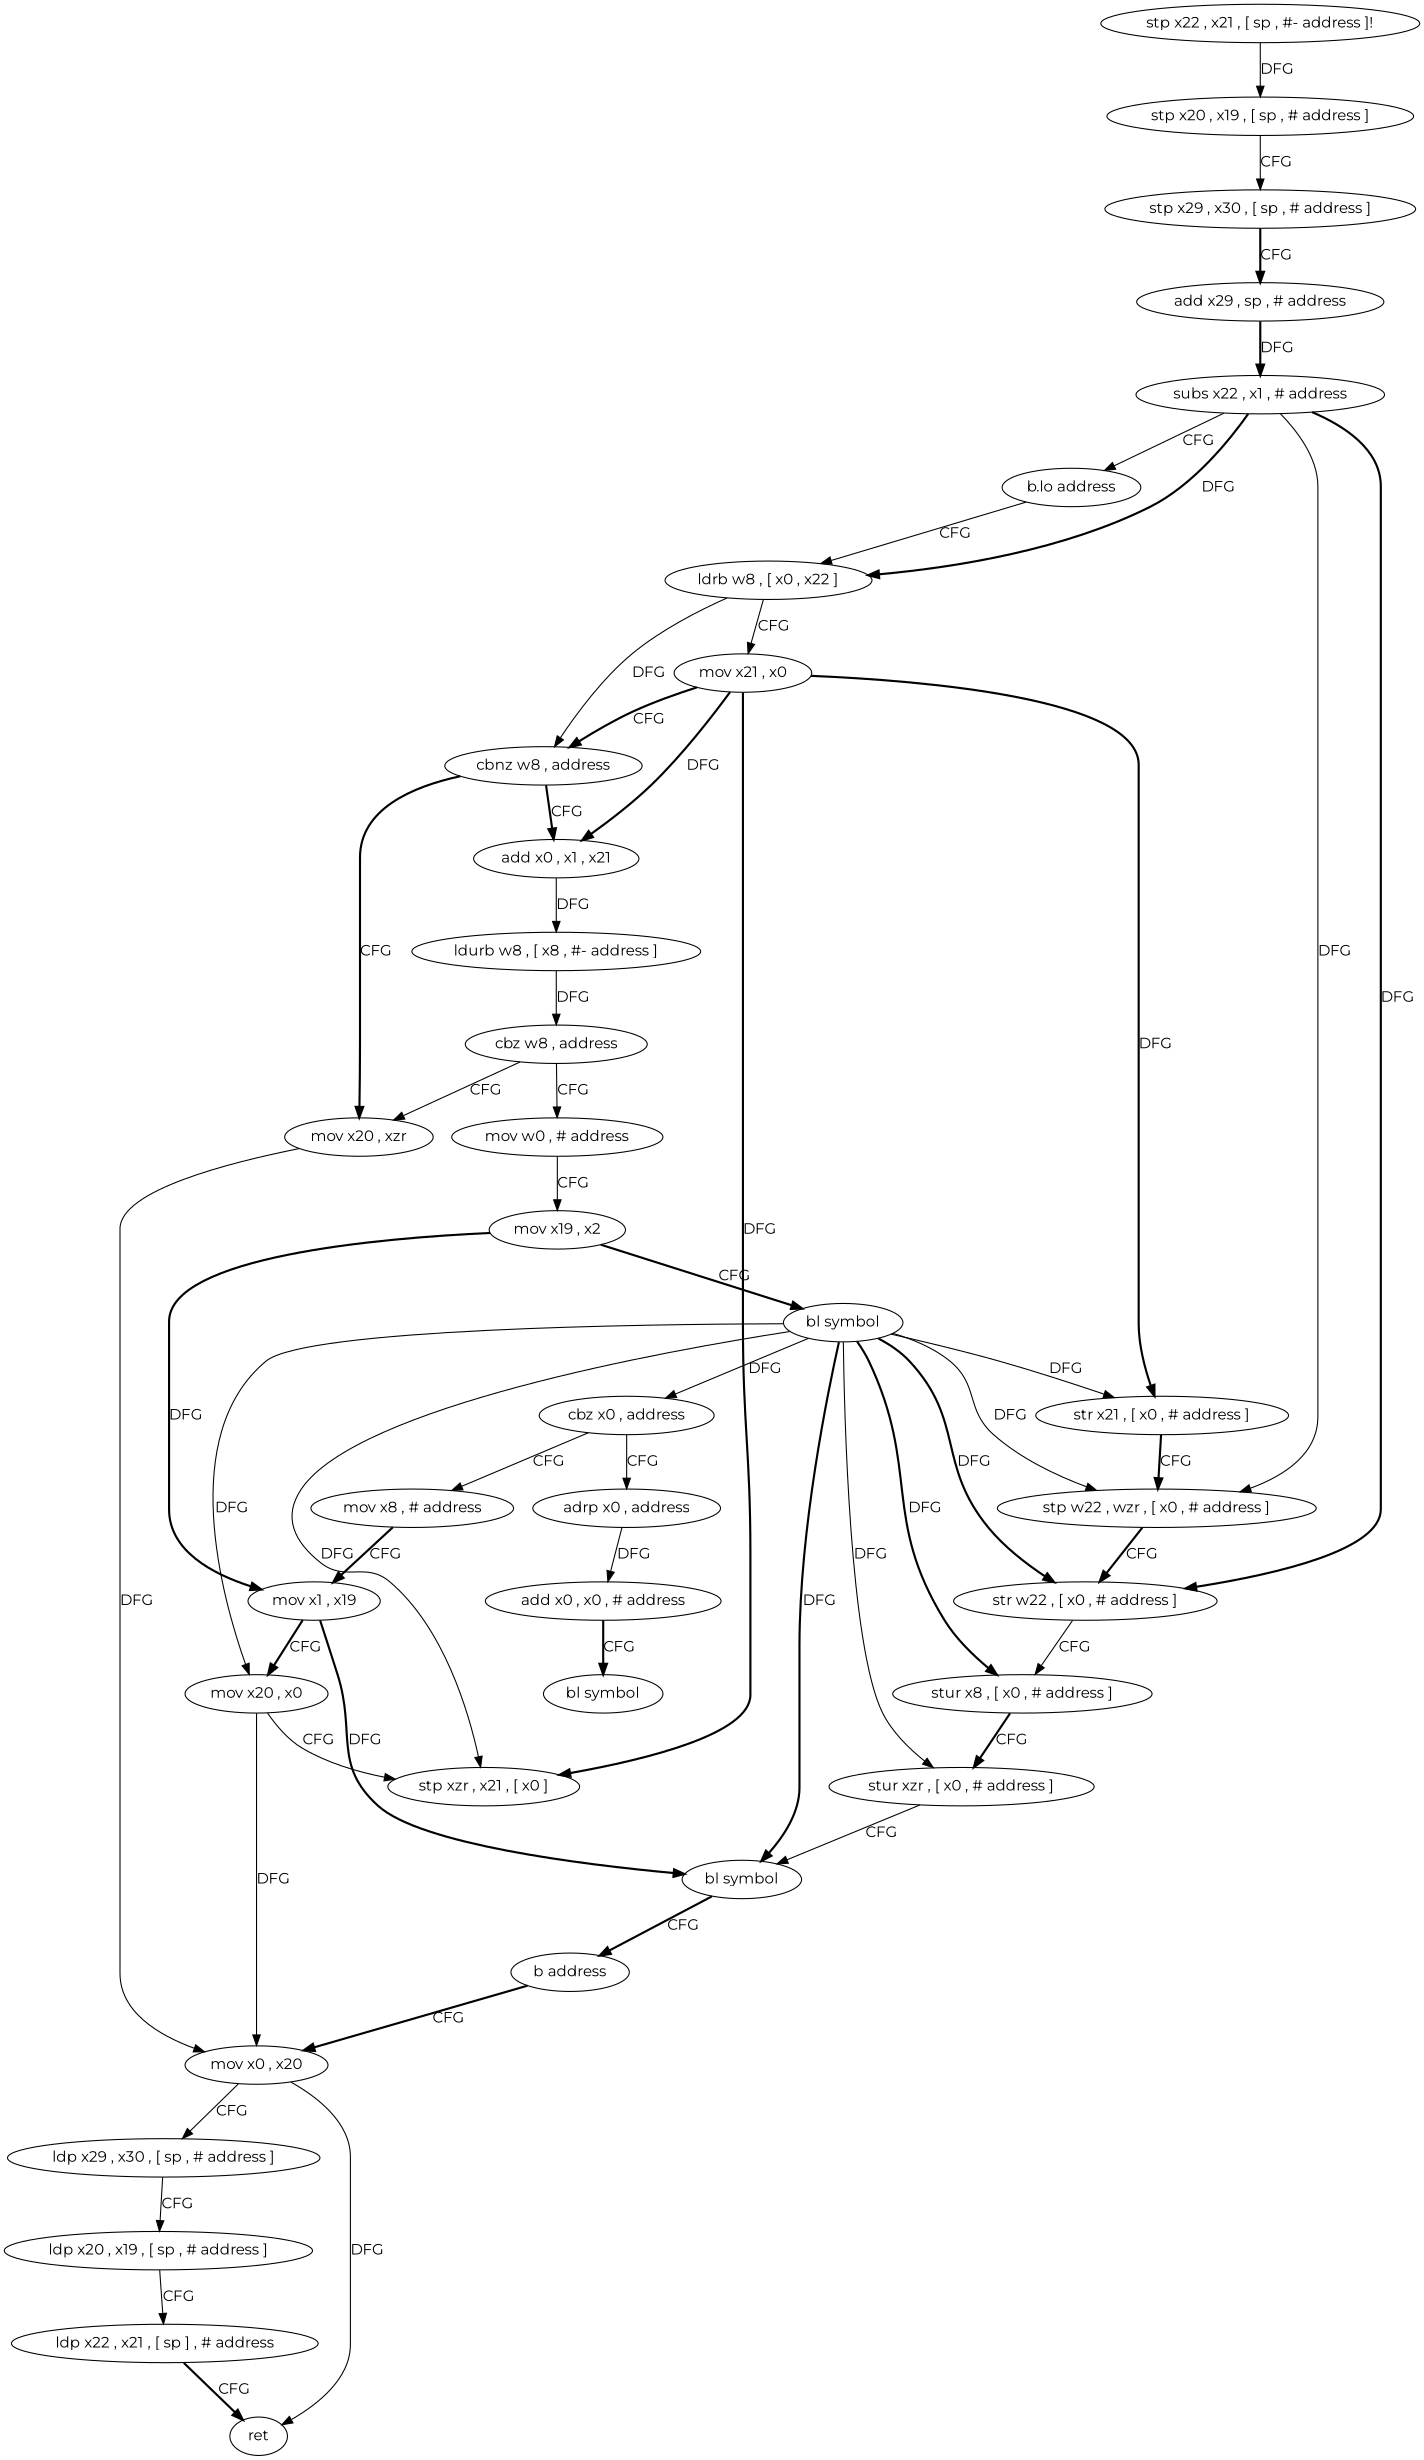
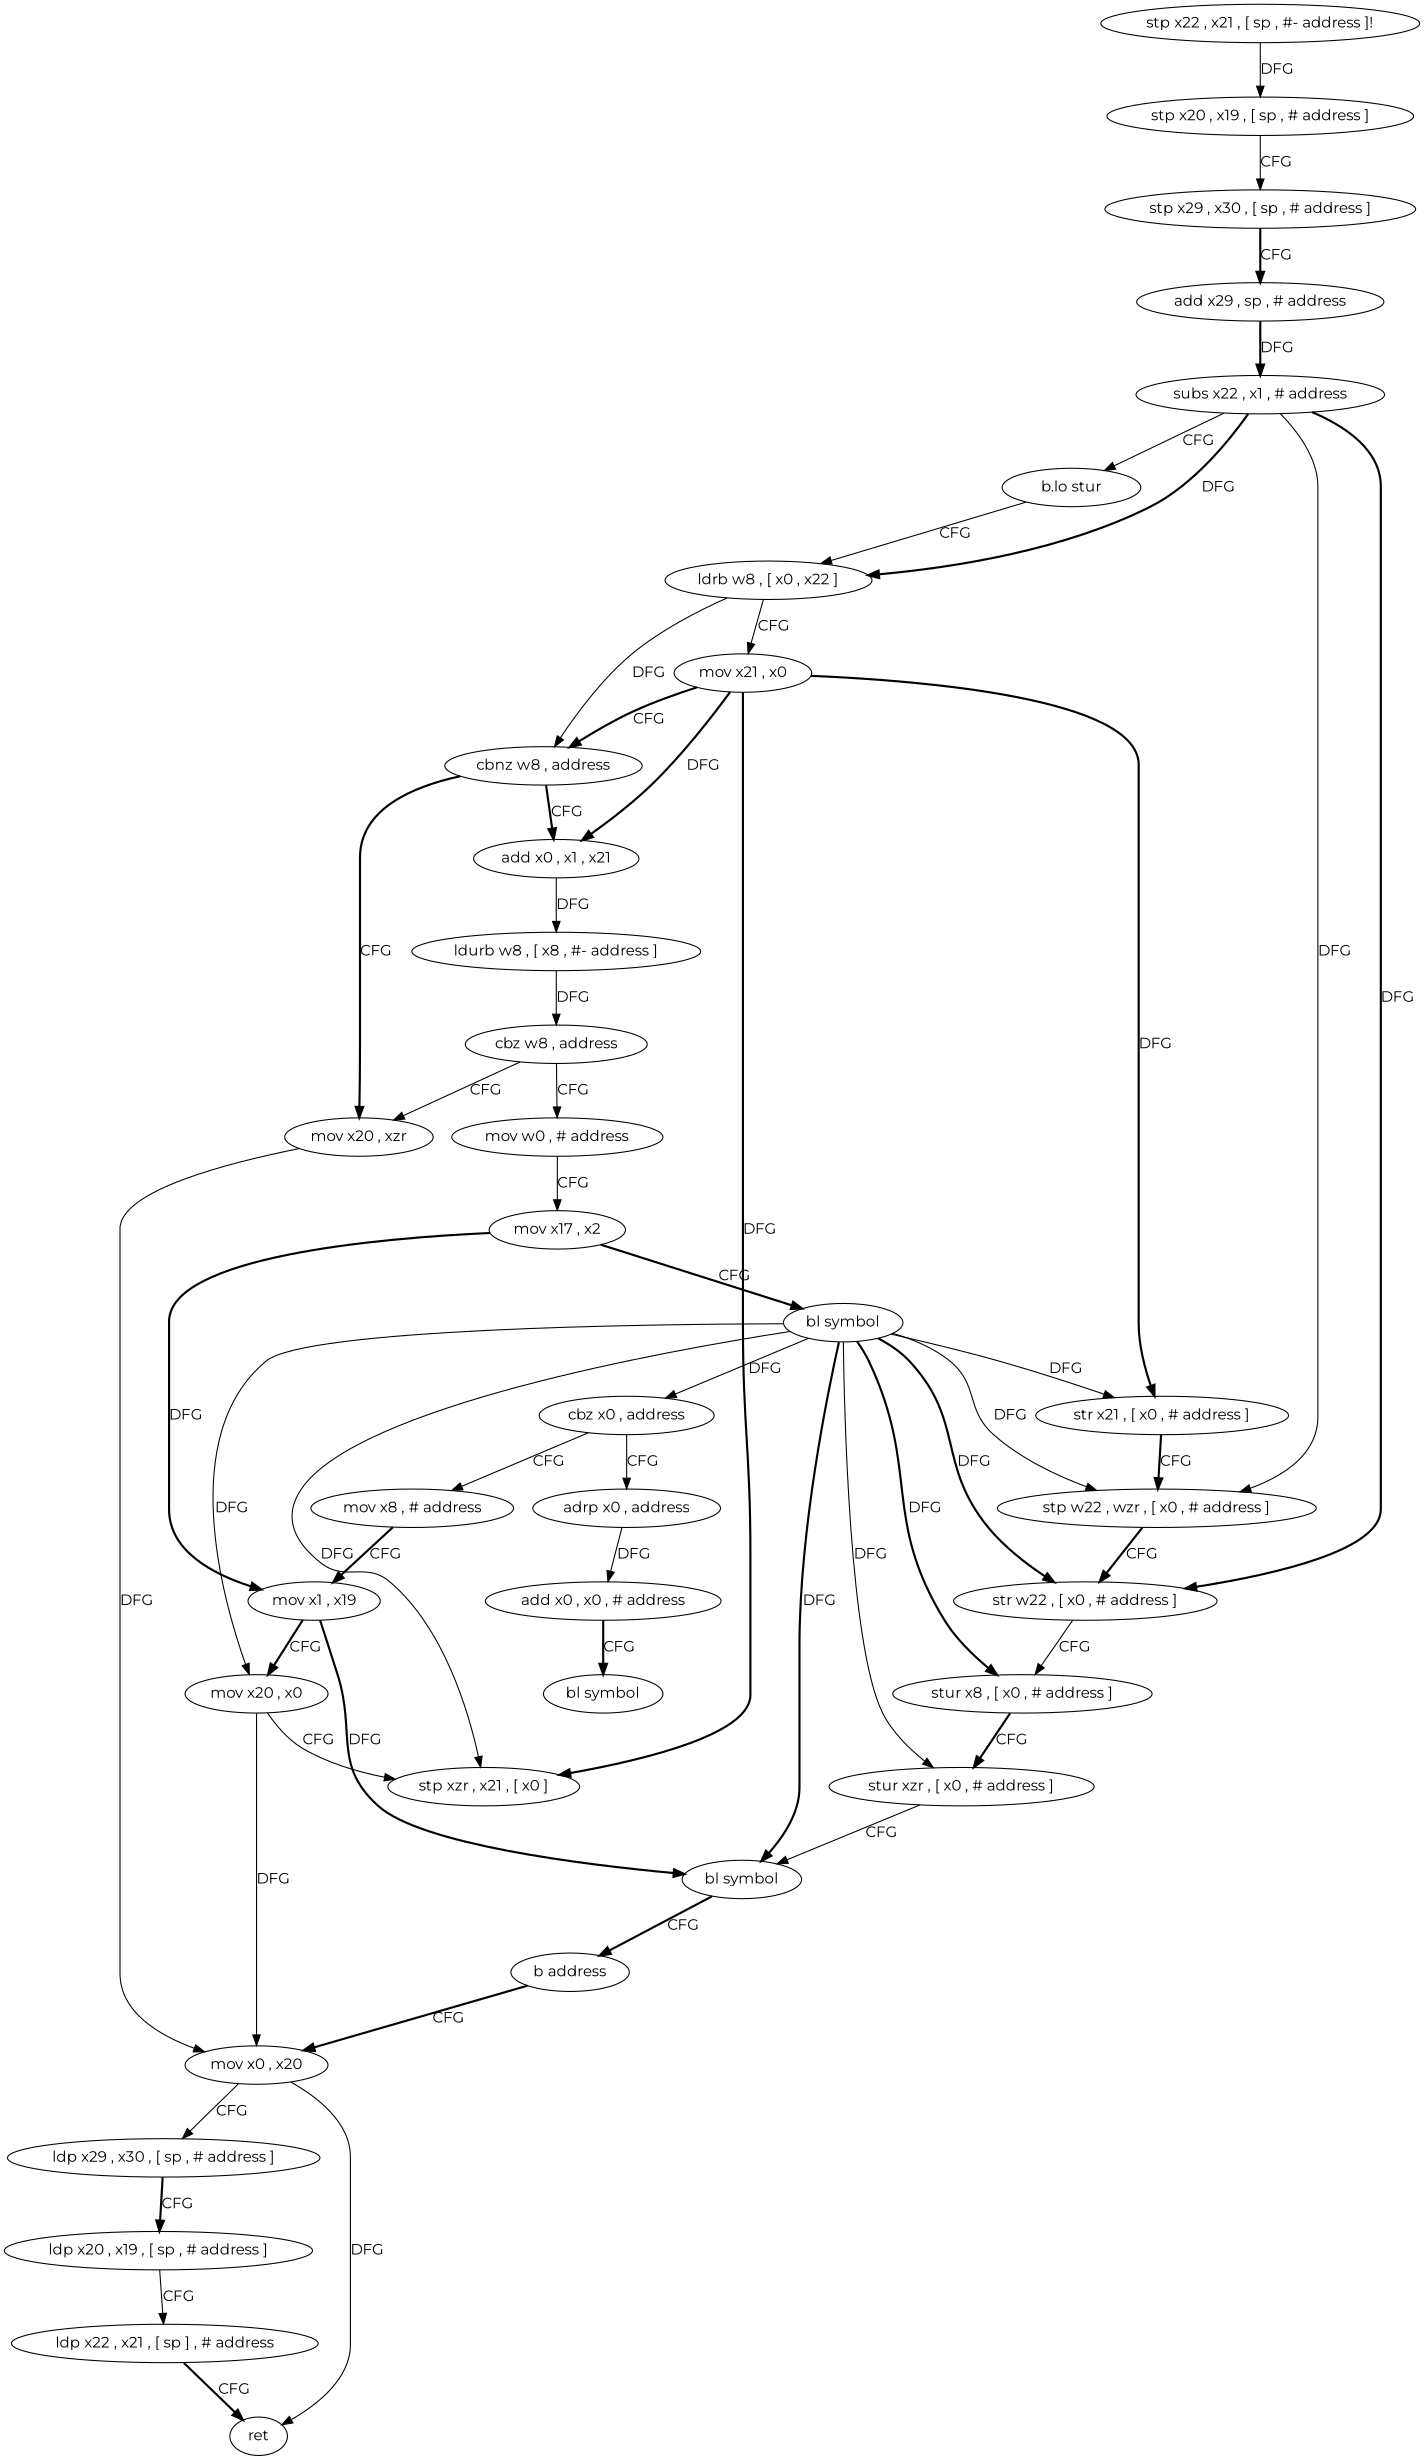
(1071, 487) -> (1071, 487)
(557, 1230) -> (557, 1230)
(161, 2199) -> (161, 2199)
